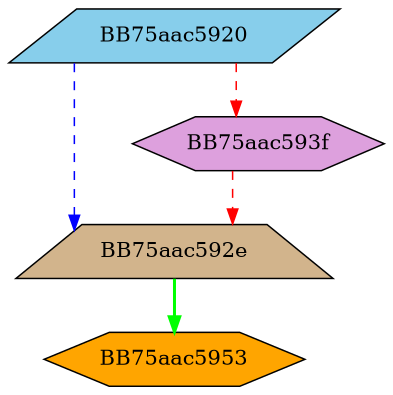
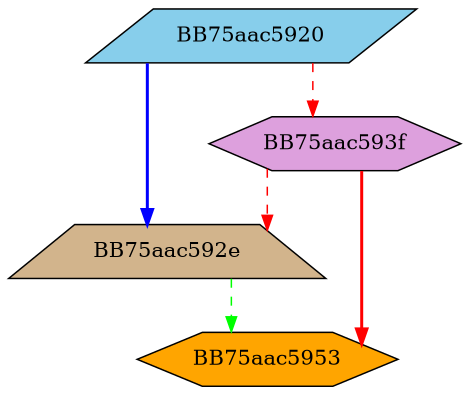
(74, 139) -> (147, 136)
none -> (362, 250)
(174, 298) -> (231, 298)
